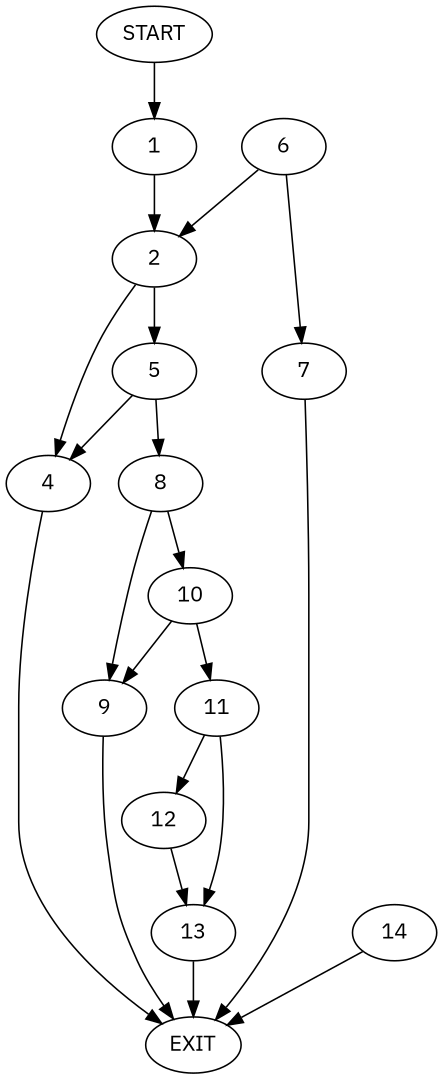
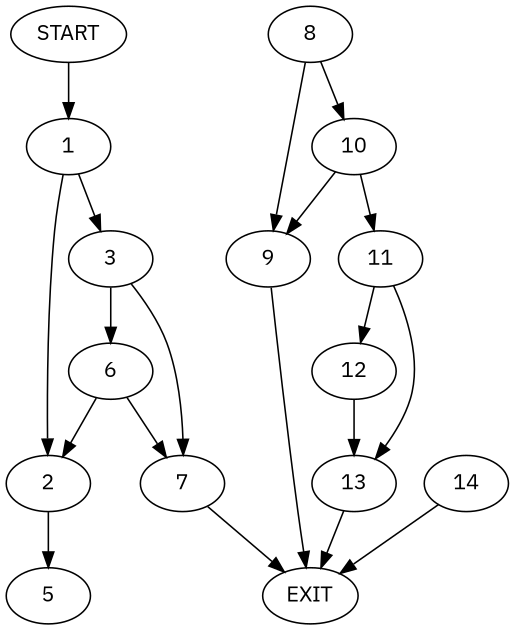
none -> (111, 259)
(157, 420) -> none
(48, 484) -> none
